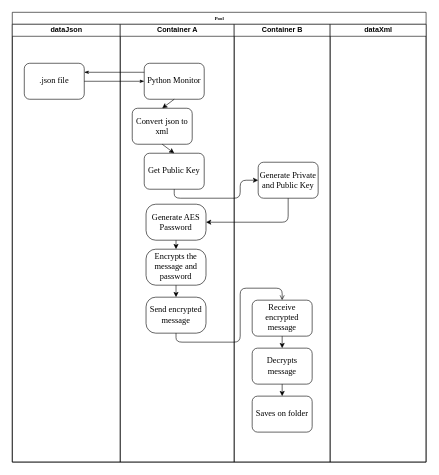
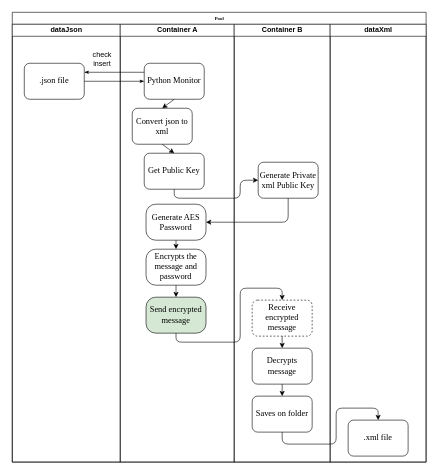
none -> (102, 59)
(288, 180) -> (288, 180)
(282, 296) -> (282, 294)
(176, 315) -> (176, 315)
(282, 318) -> (282, 318)
none -> (338, 410)
none -> (378, 438)
